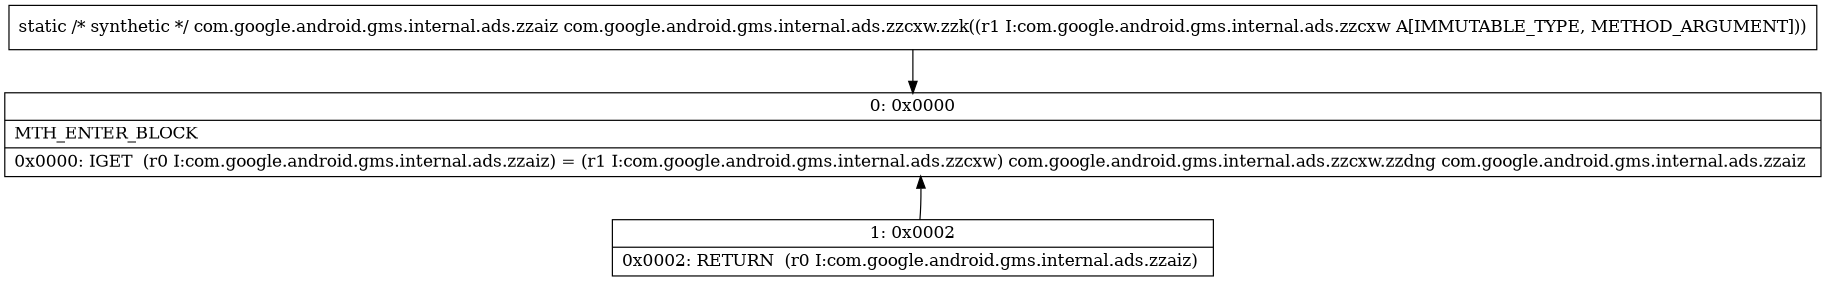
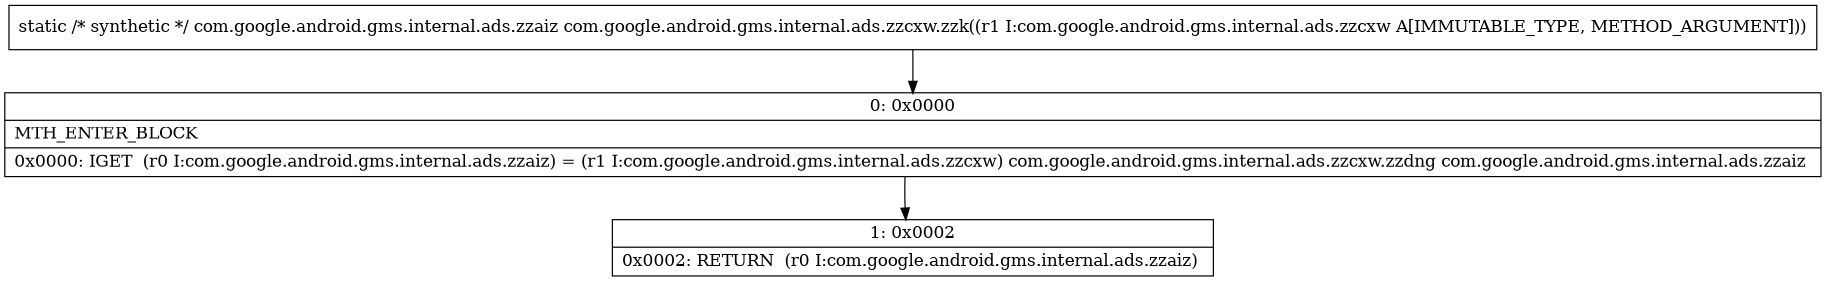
(921, 204) -> (905, 192)
